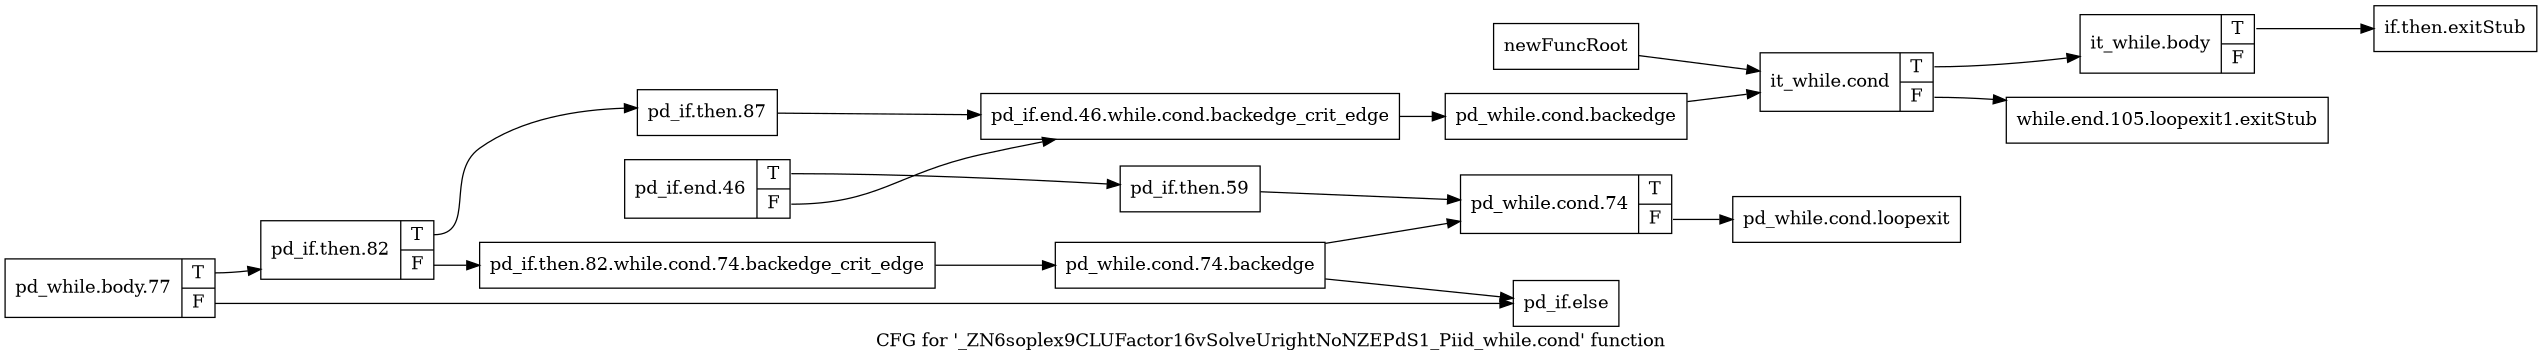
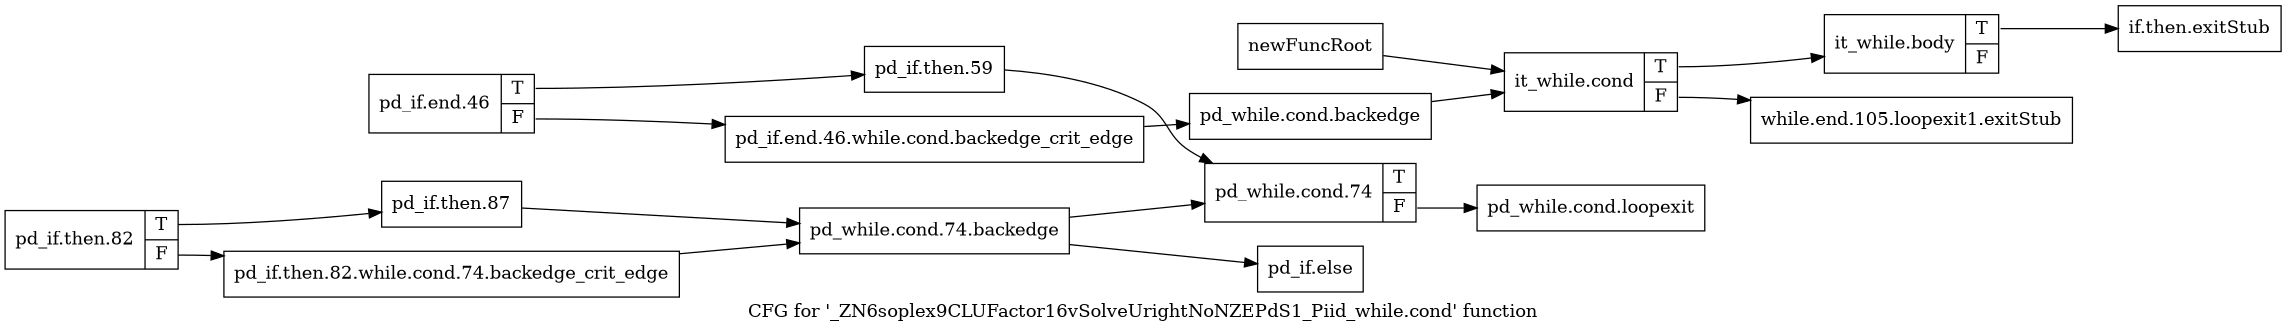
(872, 114) -> (654, 215)
(110, 288) -> none
